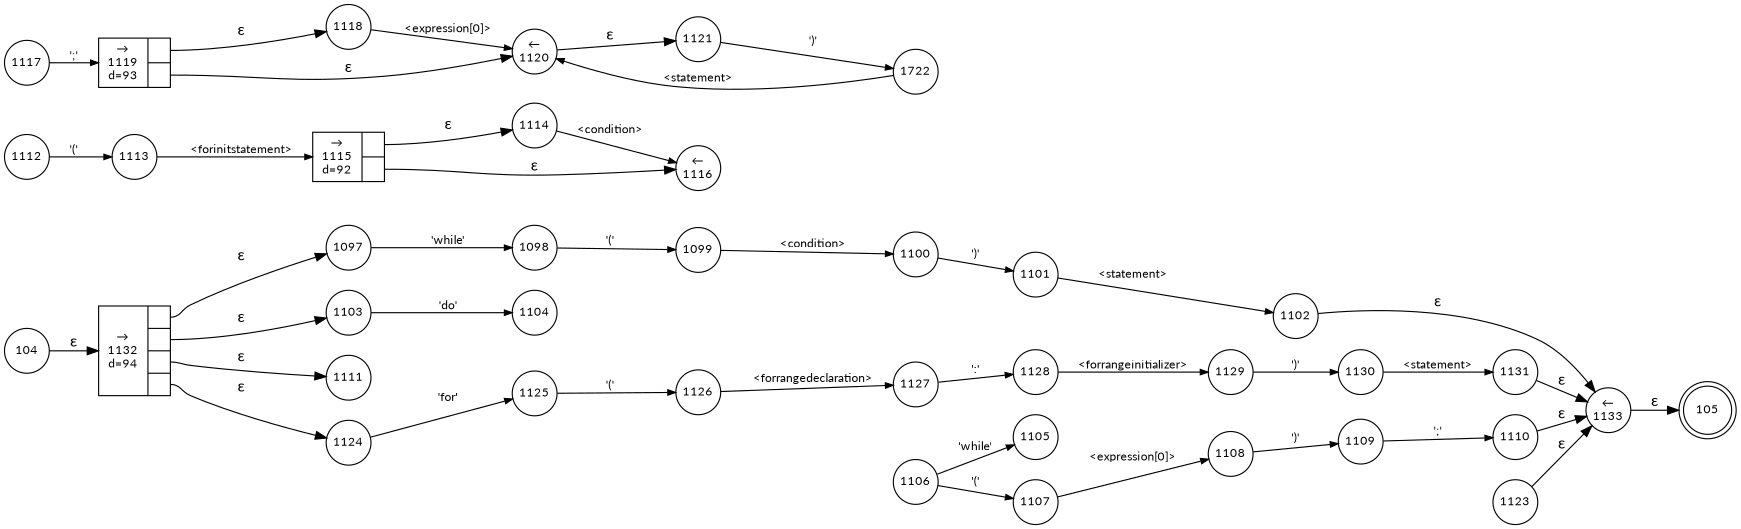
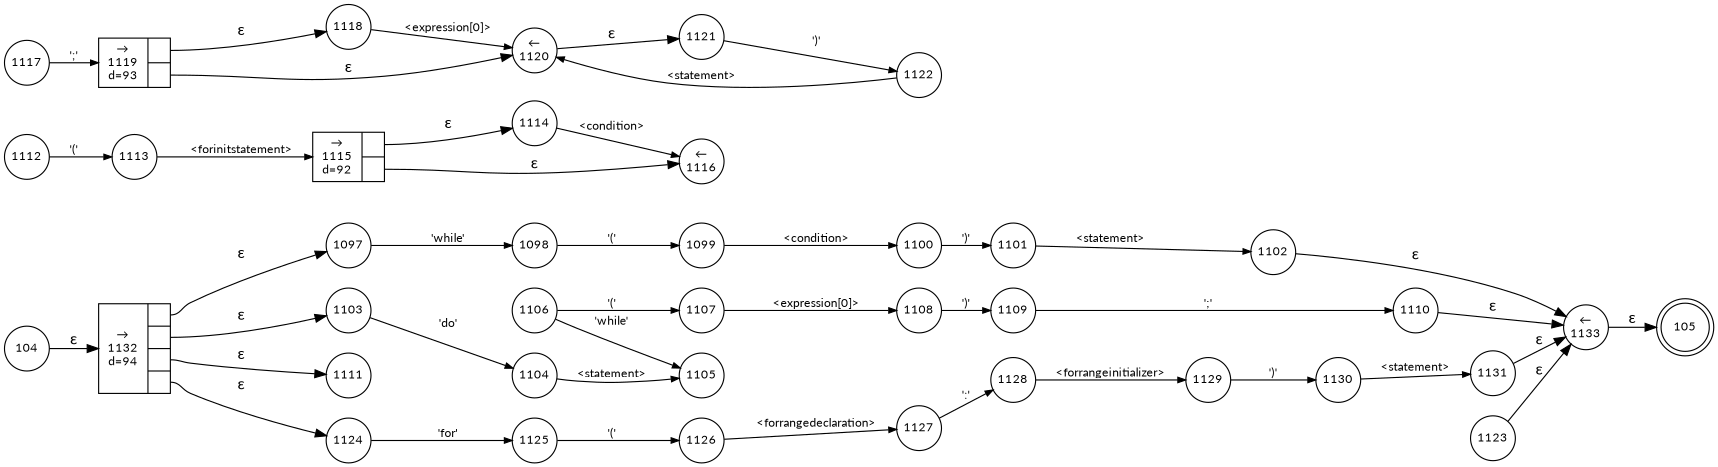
(916, 72) -> (919, 75)
none -> (614, 382)
